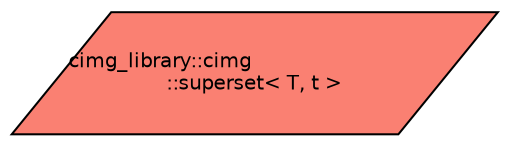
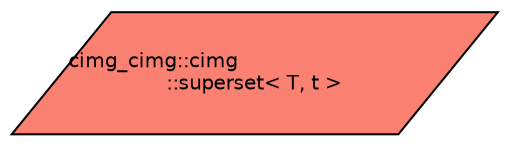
(255, 73) -> (255, 73)
